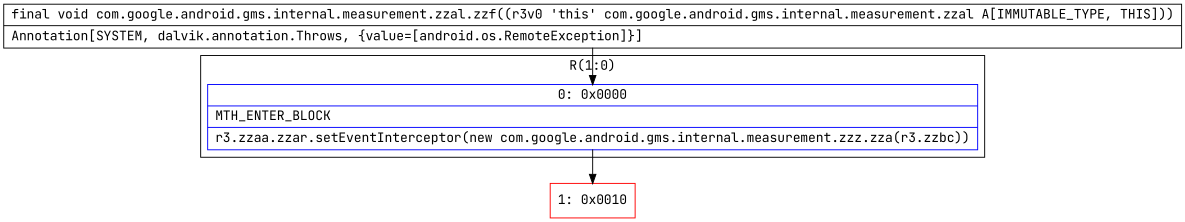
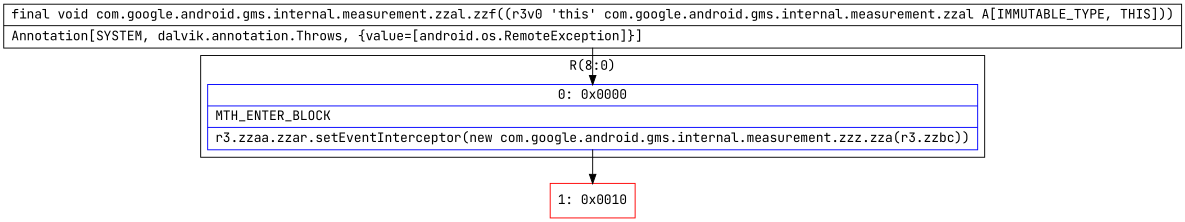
(593, 66) -> (593, 66)
